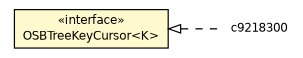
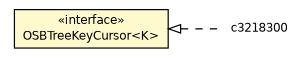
(260, 29) -> (260, 29)
